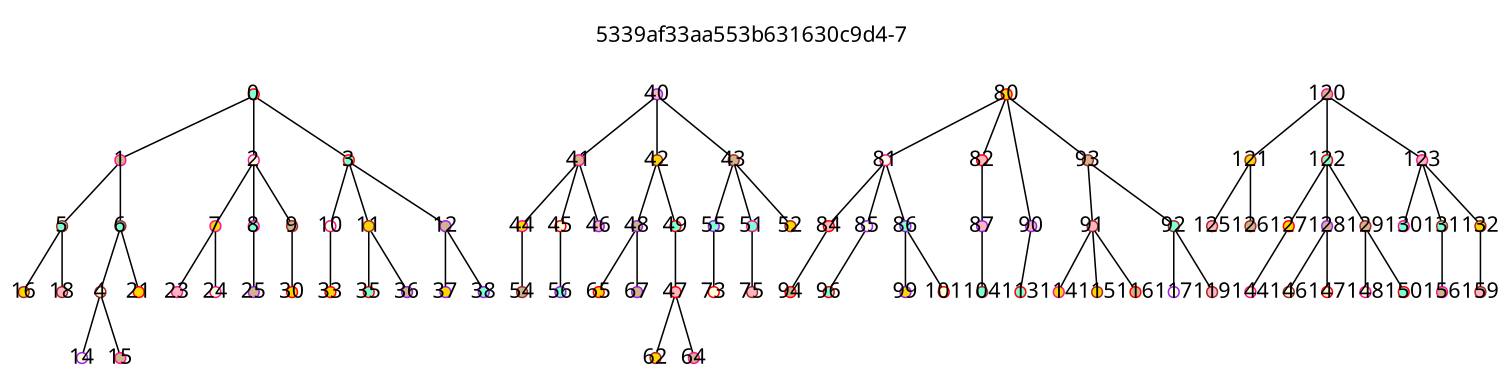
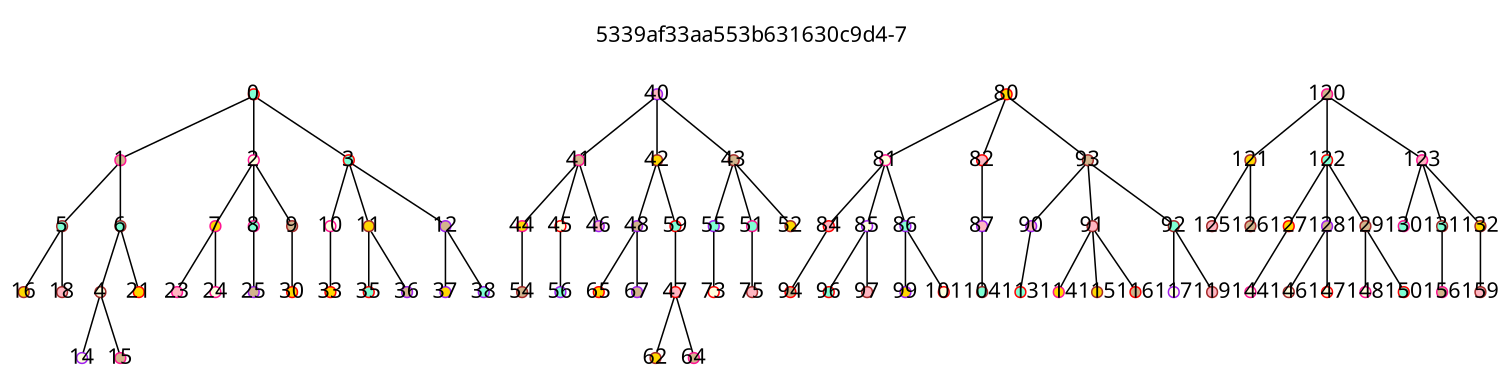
(1019, 160) -> (1059, 193)
(675, 226) -> (675, 226)
none -> (867, 292)
